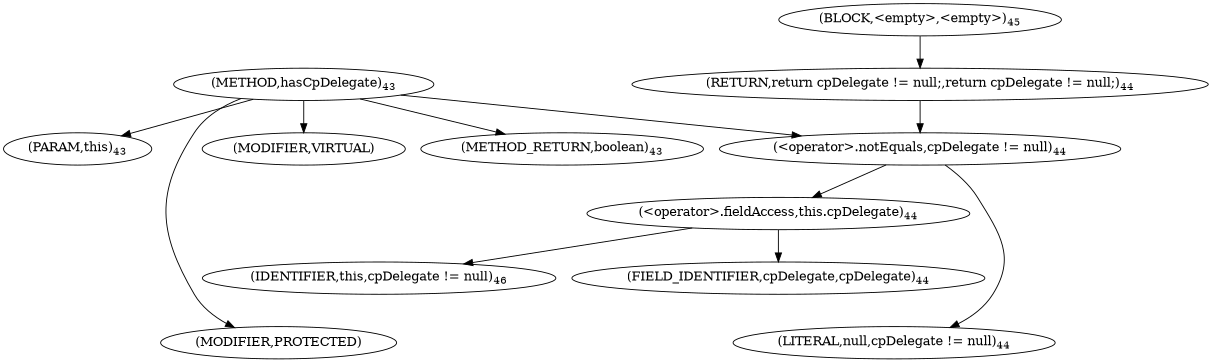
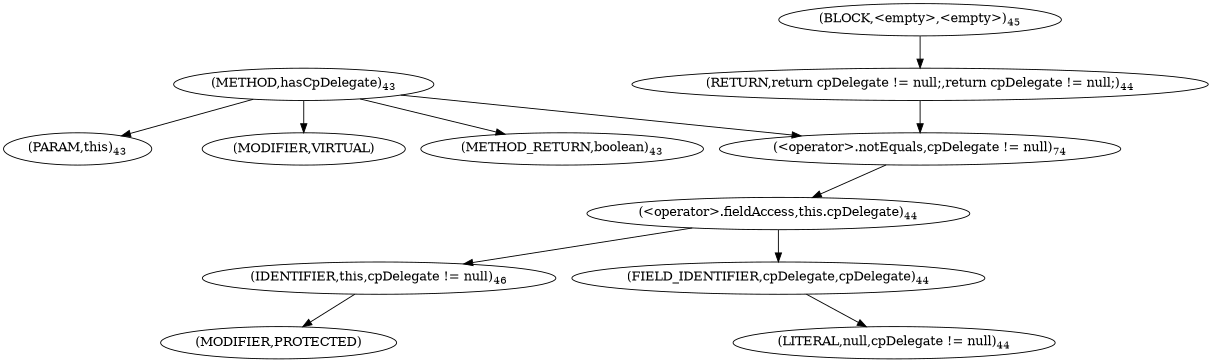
(1060, 148) -> (1060, 148)
(166, 206) -> (333, 308)
(1002, 244) -> (832, 308)
